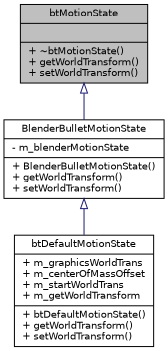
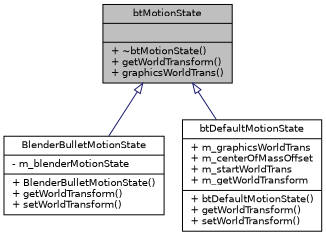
(84, 73) -> (168, 73)
(84, 222) -> (207, 106)
